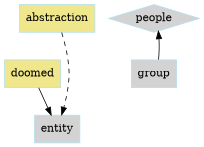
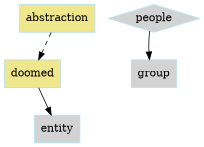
(159, 49) -> (149, 41)
(69, 70) -> (47, 43)
